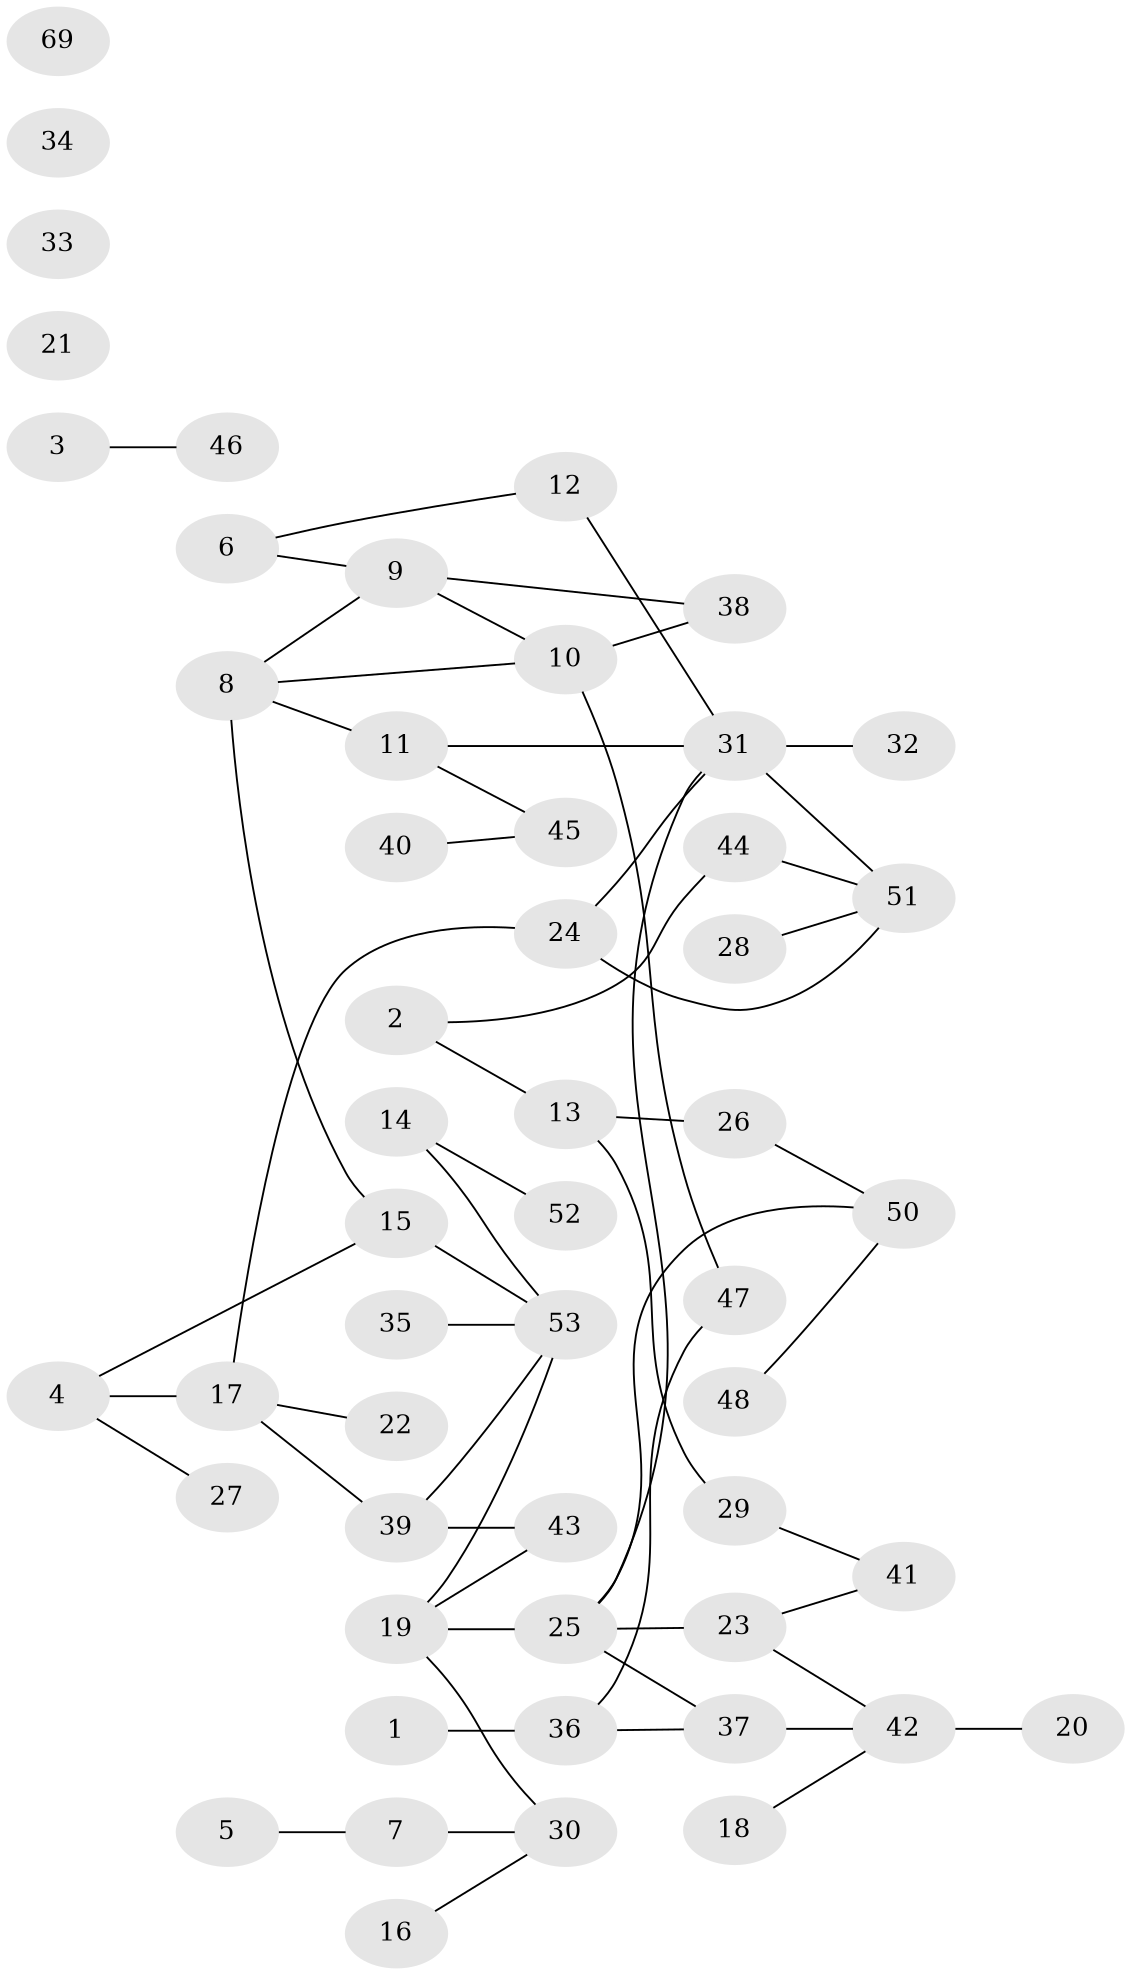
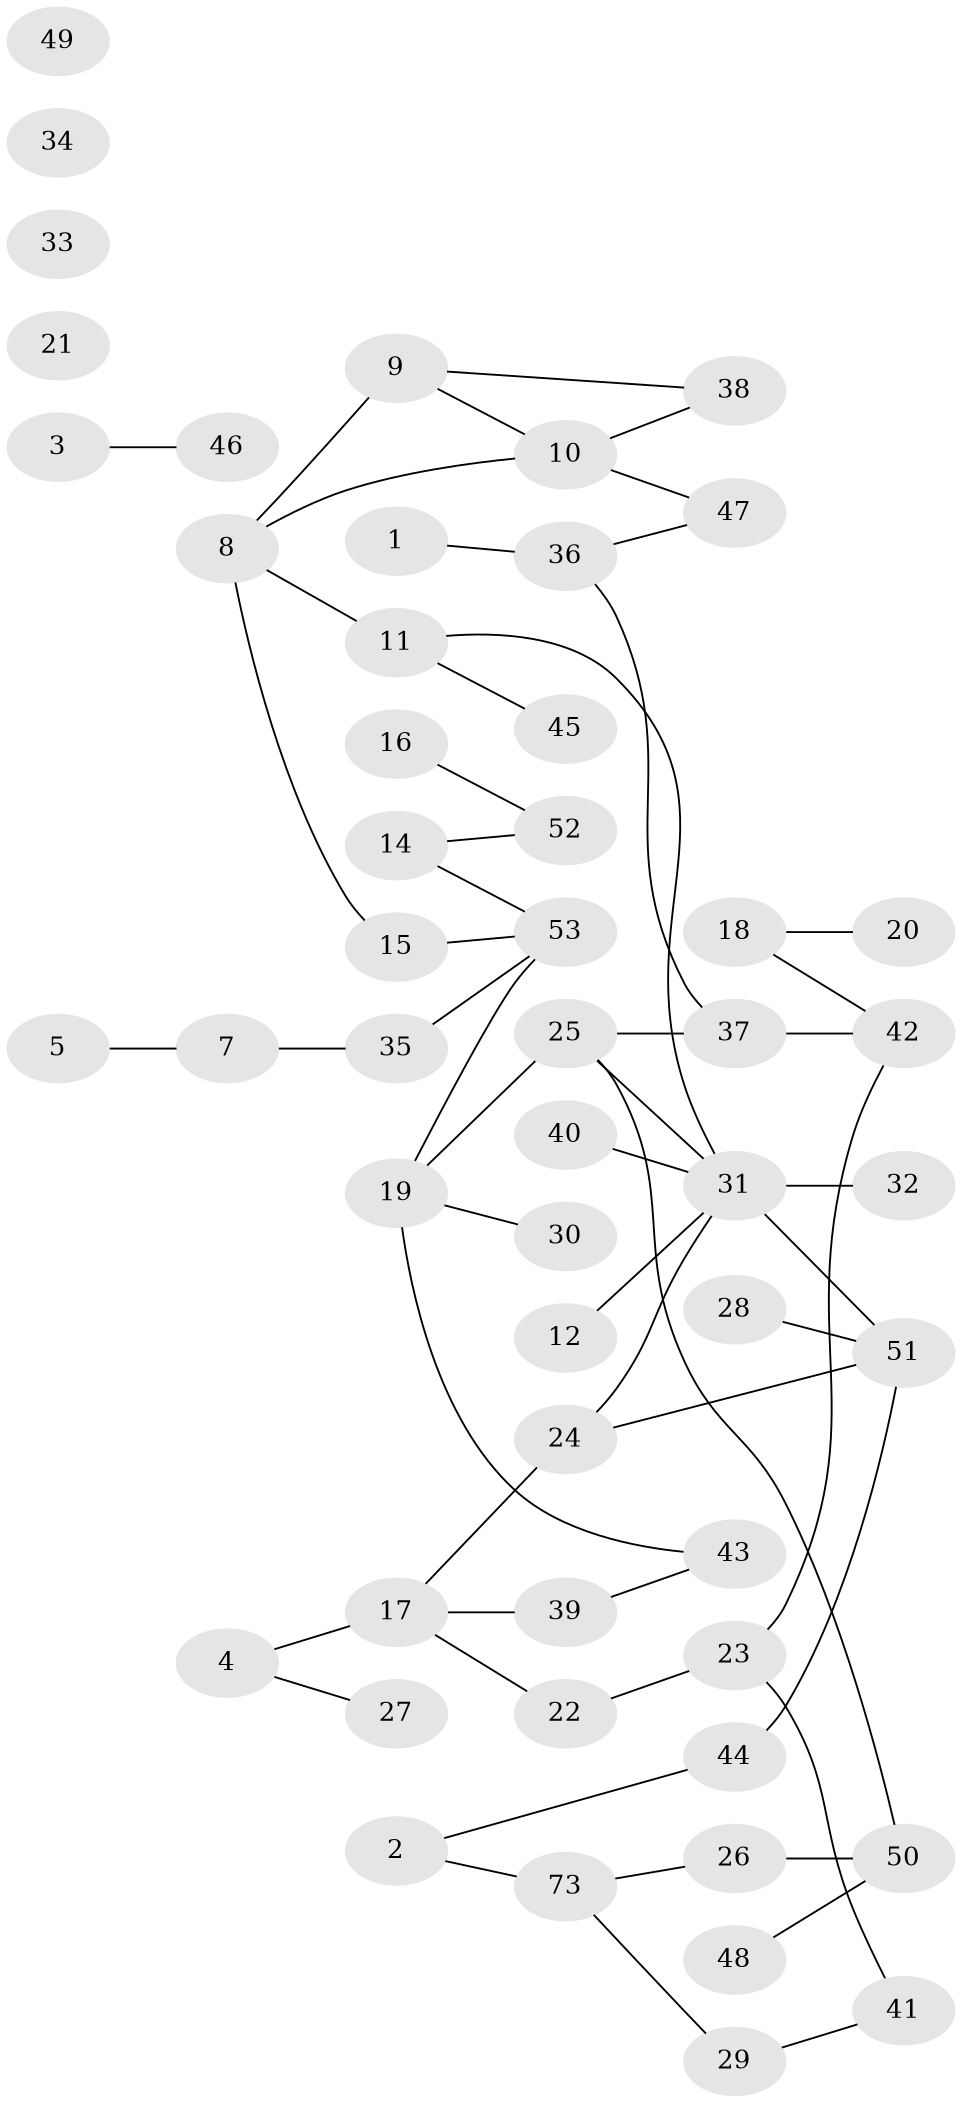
(58, 41) -> (58, 41)
(227, 549) -> none
(481, 840) -> (658, 1163)
(566, 1114) -> (566, 1887)
(227, 1310) -> none
(486, 1429) -> none
(650, 1628) -> (650, 1685)
(989, 1729) -> (820, 932)
(481, 1832) -> (312, 1049)
(481, 1883) -> (481, 787)
